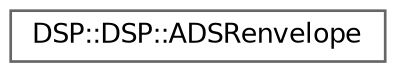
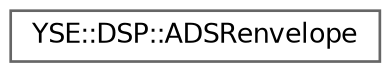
(198, 36) -> (195, 36)
